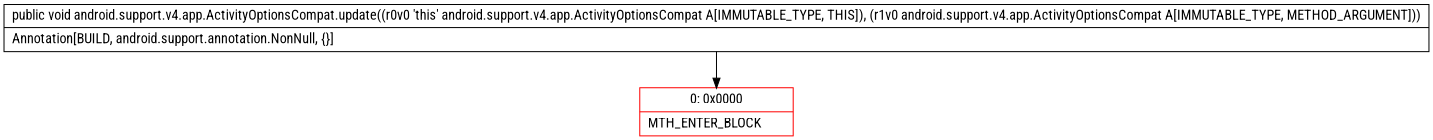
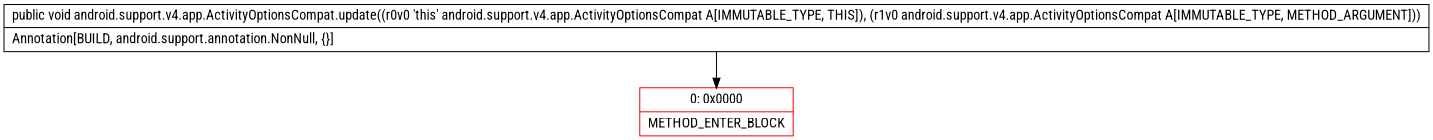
(705, 123) -> (716, 123)
